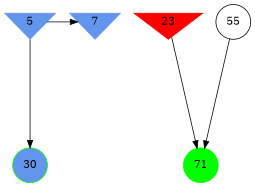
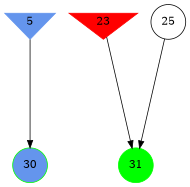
(95, 22) -> none
(233, 22) -> (168, 22)
(201, 165) -> (136, 165)
